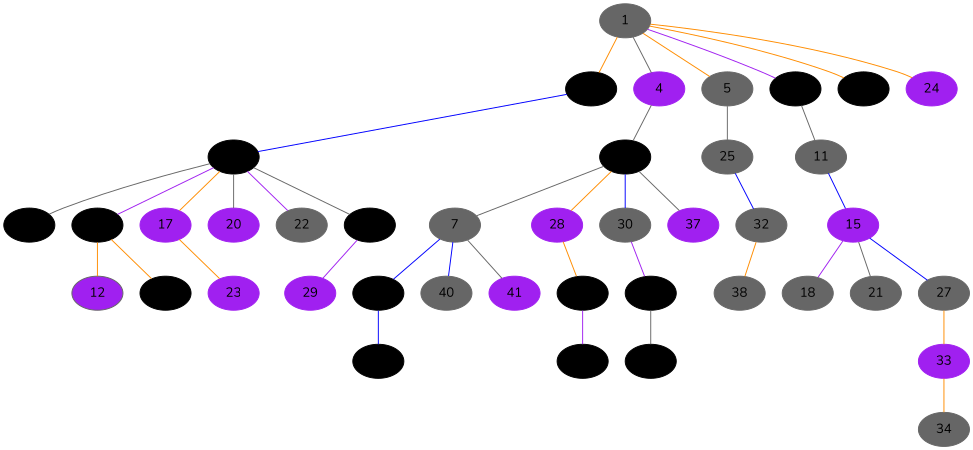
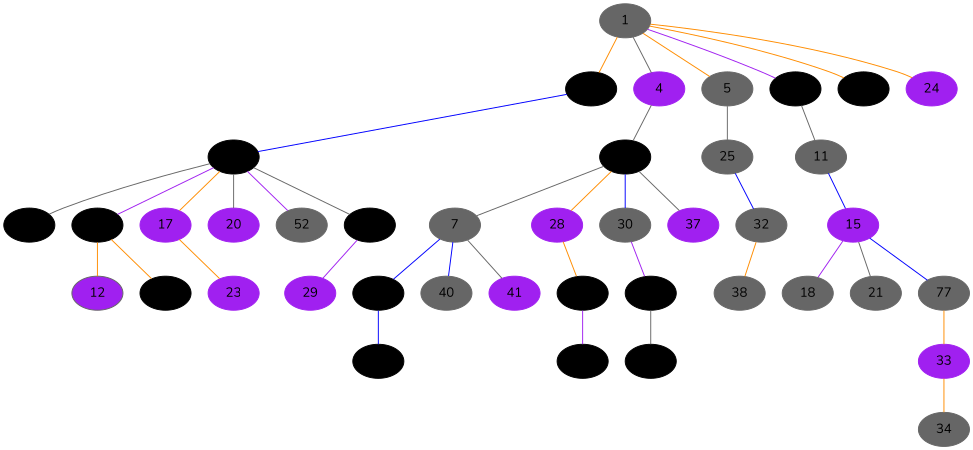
(302, 225) -> (302, 225)
(944, 293) -> (944, 293)
